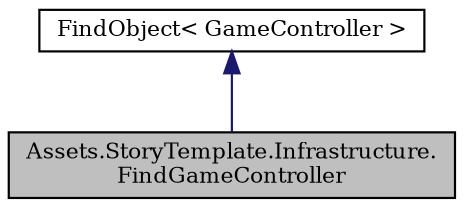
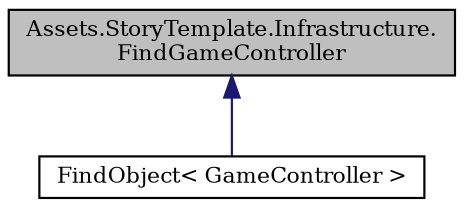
(232, 103) -> (232, 127)
